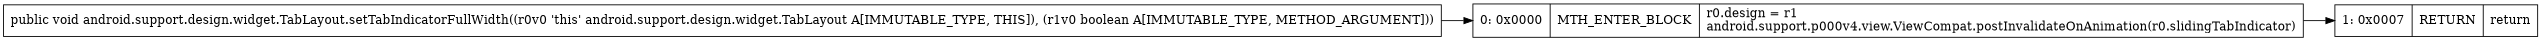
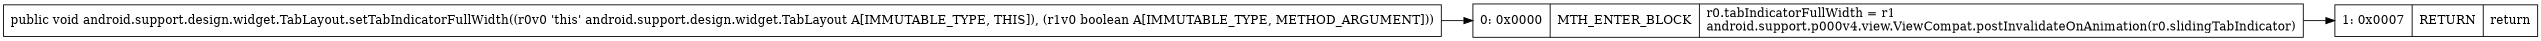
(1752, 14) -> (1801, 14)
